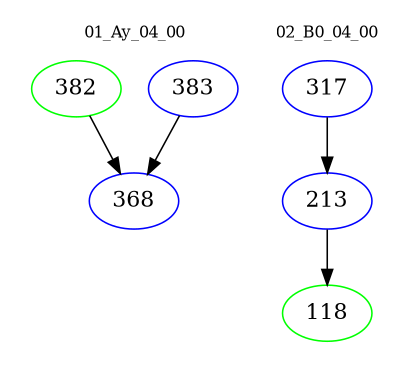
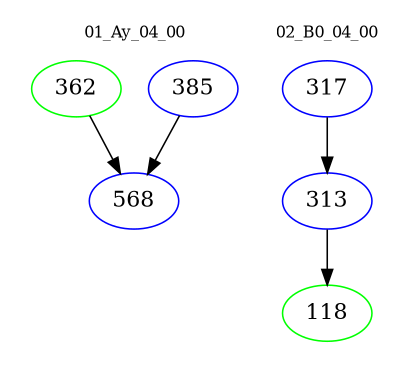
(76, 89) -> (76, 89)
(193, 89) -> (193, 89)
(134, 201) -> (134, 201)
(327, 201) -> (327, 201)
